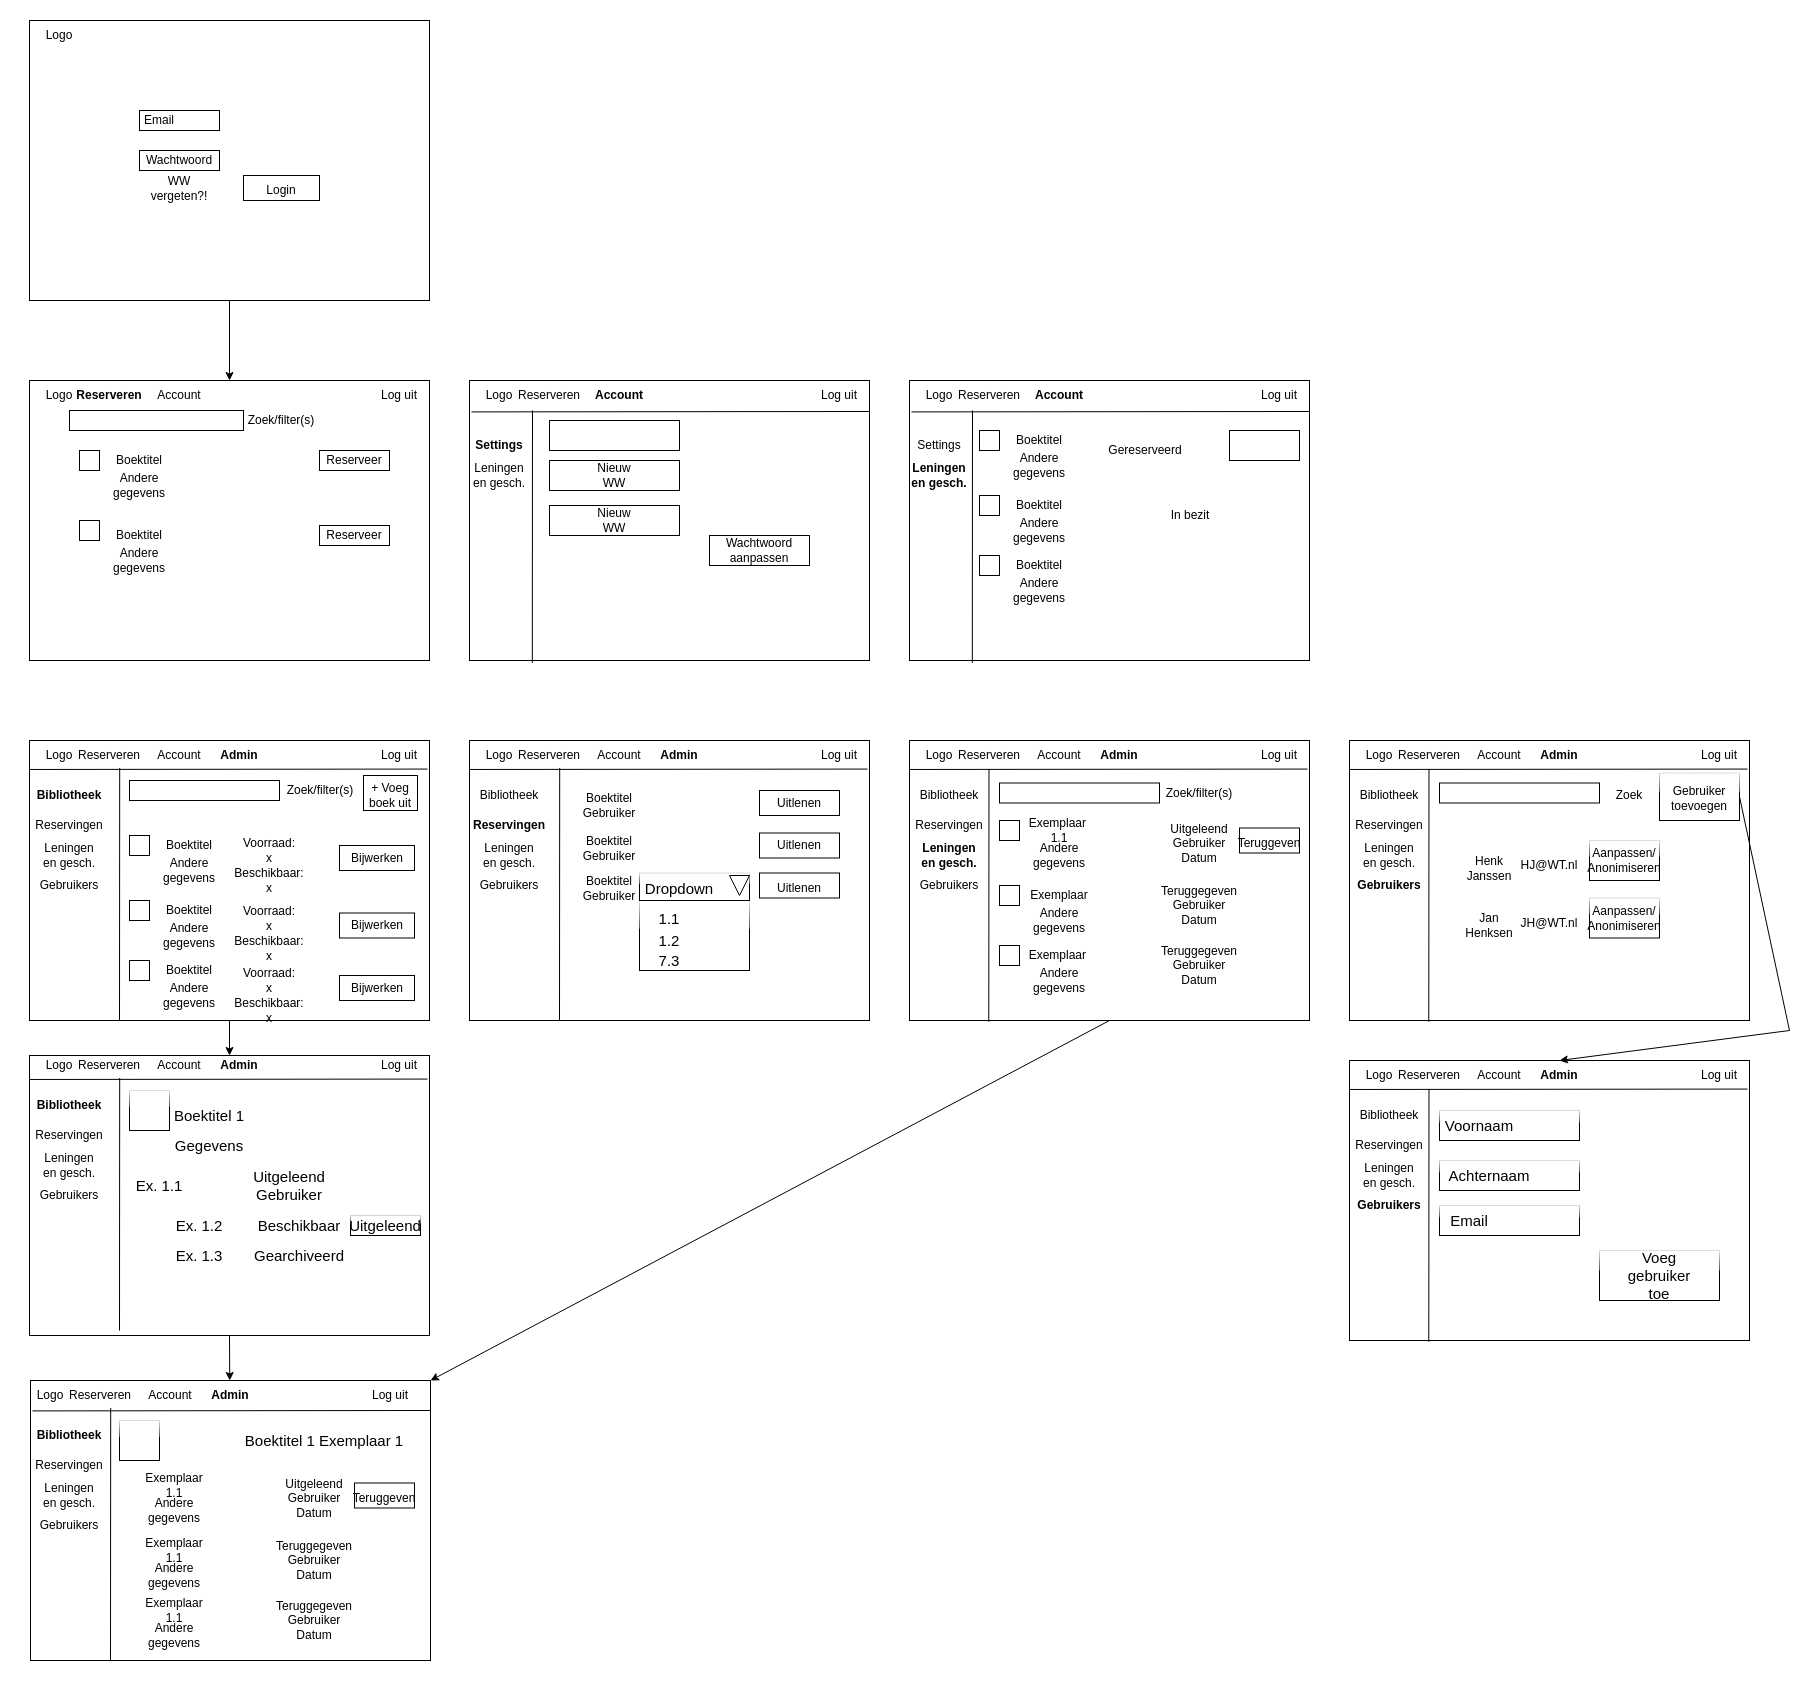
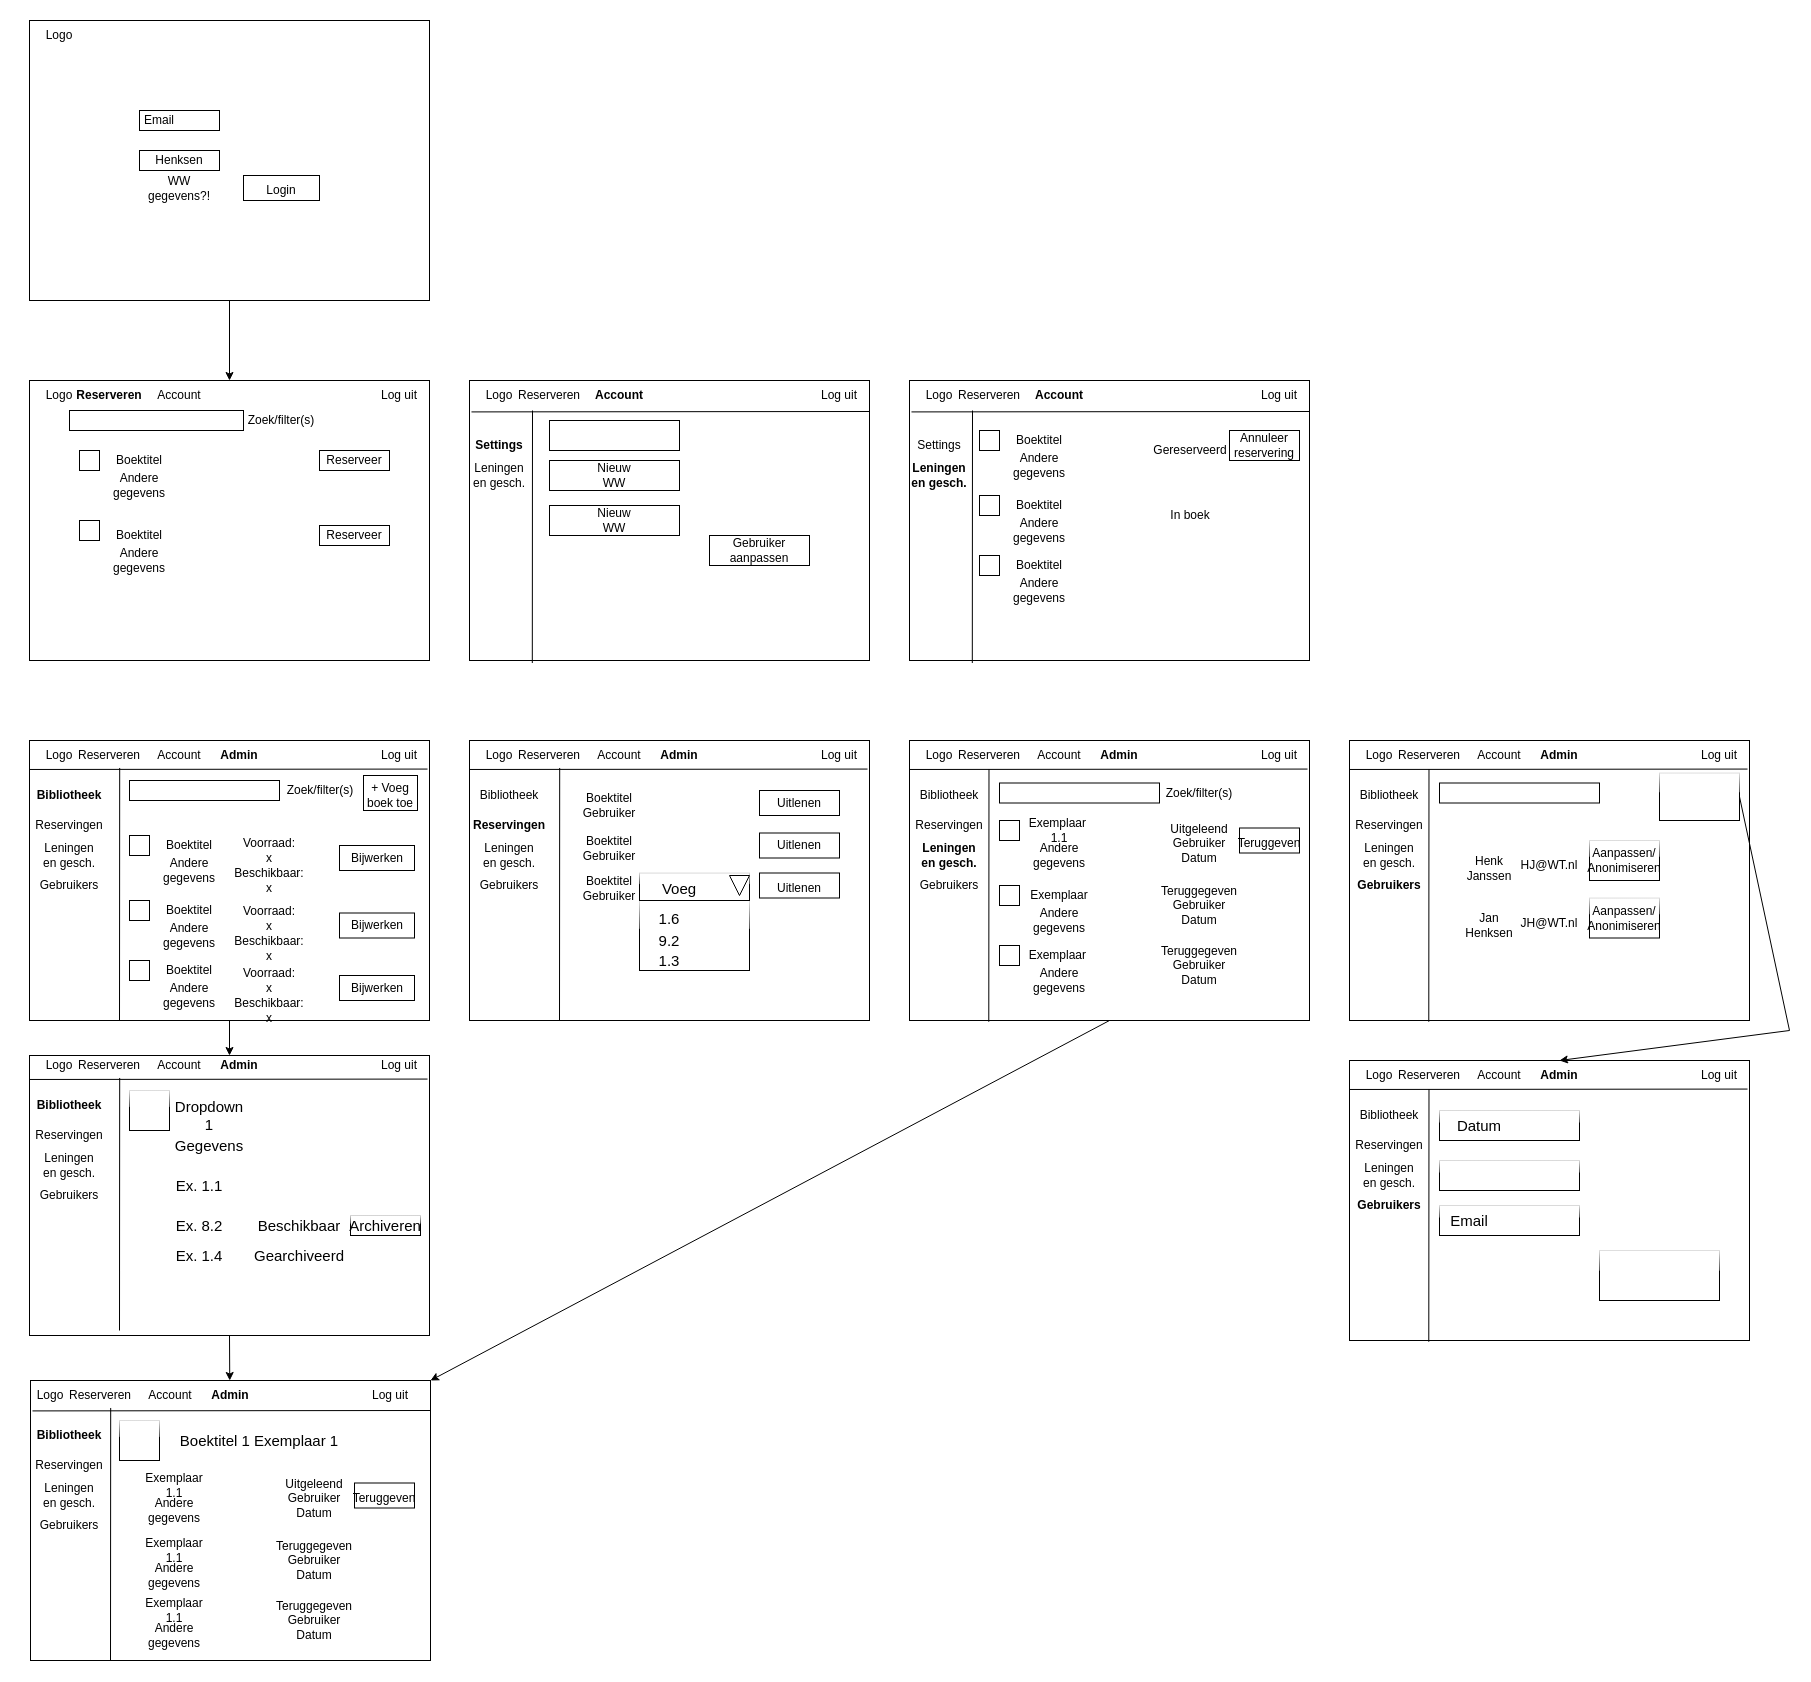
(180, 161) -> (180, 161)
(180, 189) -> (180, 189)
none -> (1265, 446)
(1146, 451) -> (1191, 451)
(1191, 516) -> (1191, 516)
(760, 551) -> (760, 551)
(391, 796) -> (391, 796)
(1630, 796) -> none
(1700, 798) -> none
(680, 889) -> (680, 889)
(670, 919) -> (670, 919)
(670, 941) -> (670, 941)
(670, 961) -> (670, 961)
(210, 1116) -> (210, 1116)
(1480, 1126) -> (1480, 1126)
(1490, 1176) -> none
(160, 1186) -> (200, 1186)
(290, 1186) -> none
(200, 1226) -> (200, 1226)
(386, 1226) -> (386, 1226)
(200, 1256) -> (200, 1256)
(1660, 1276) -> none
(325, 1441) -> (260, 1441)
